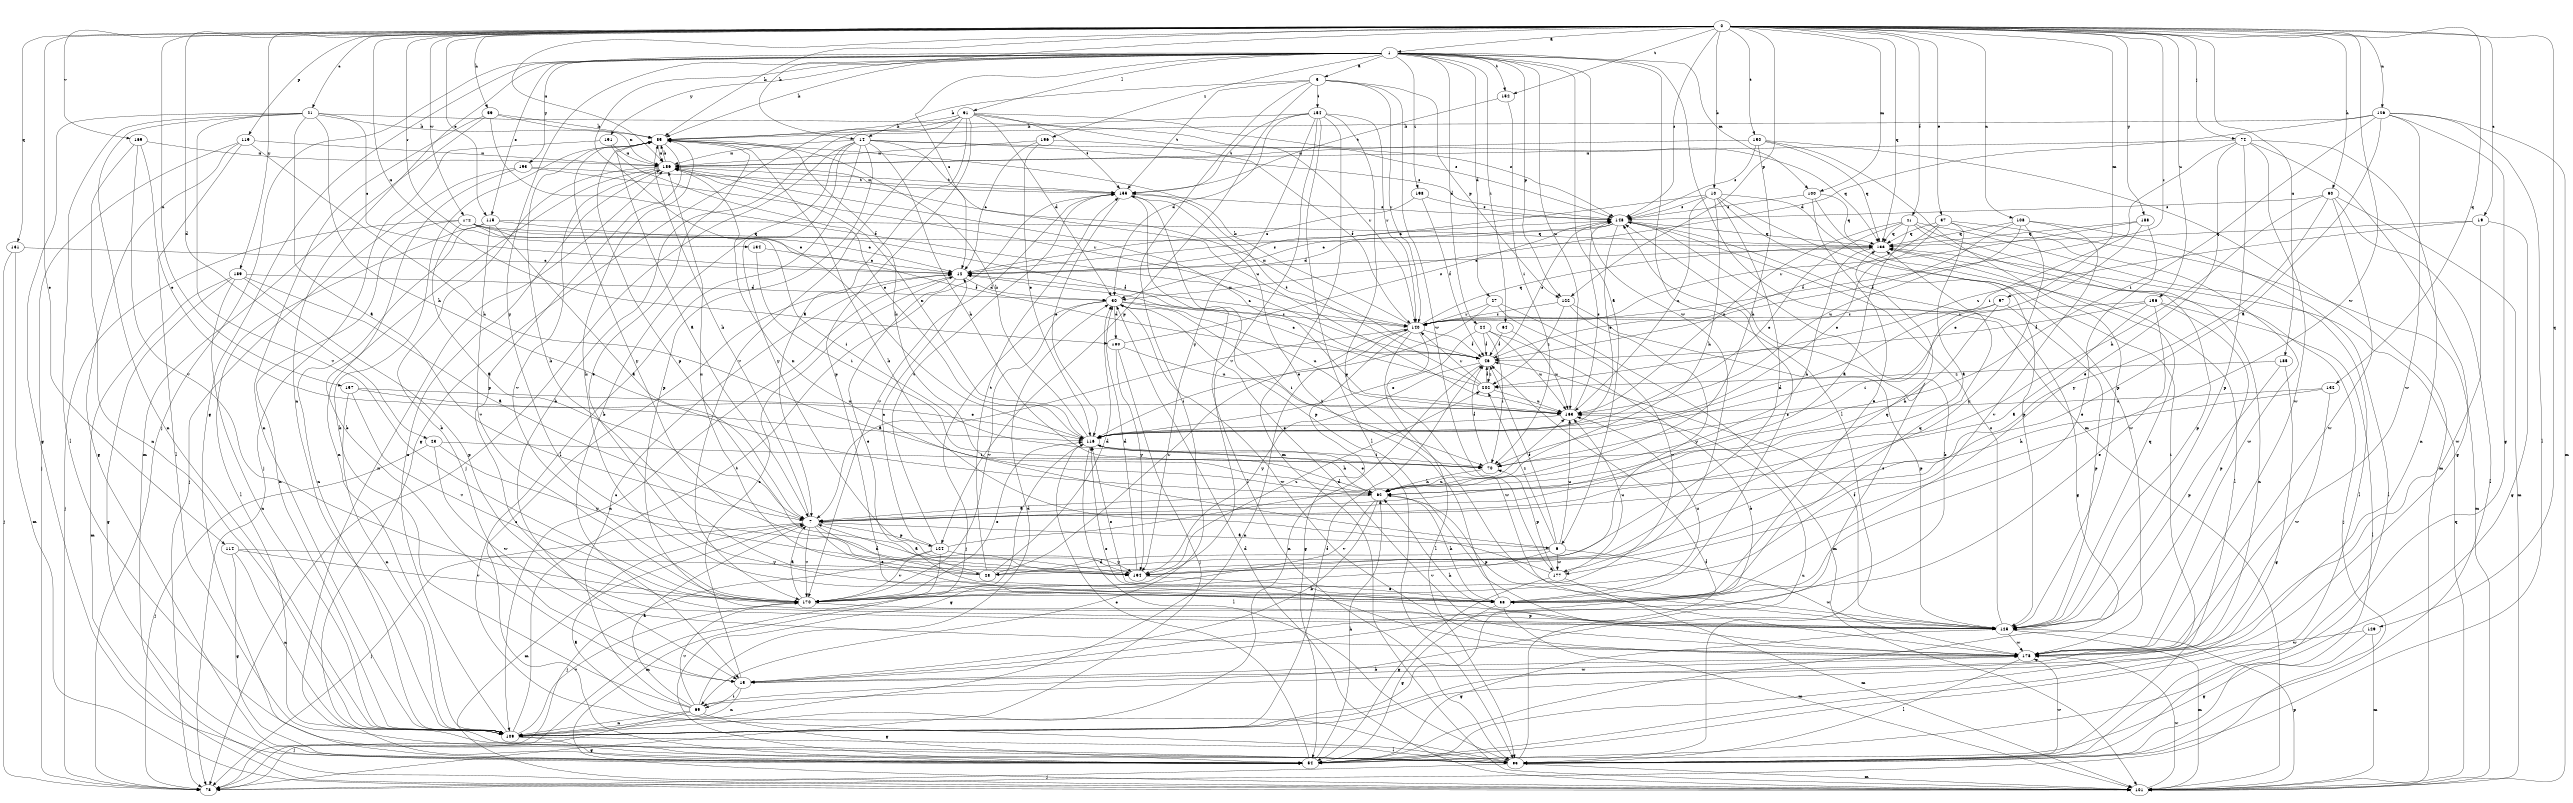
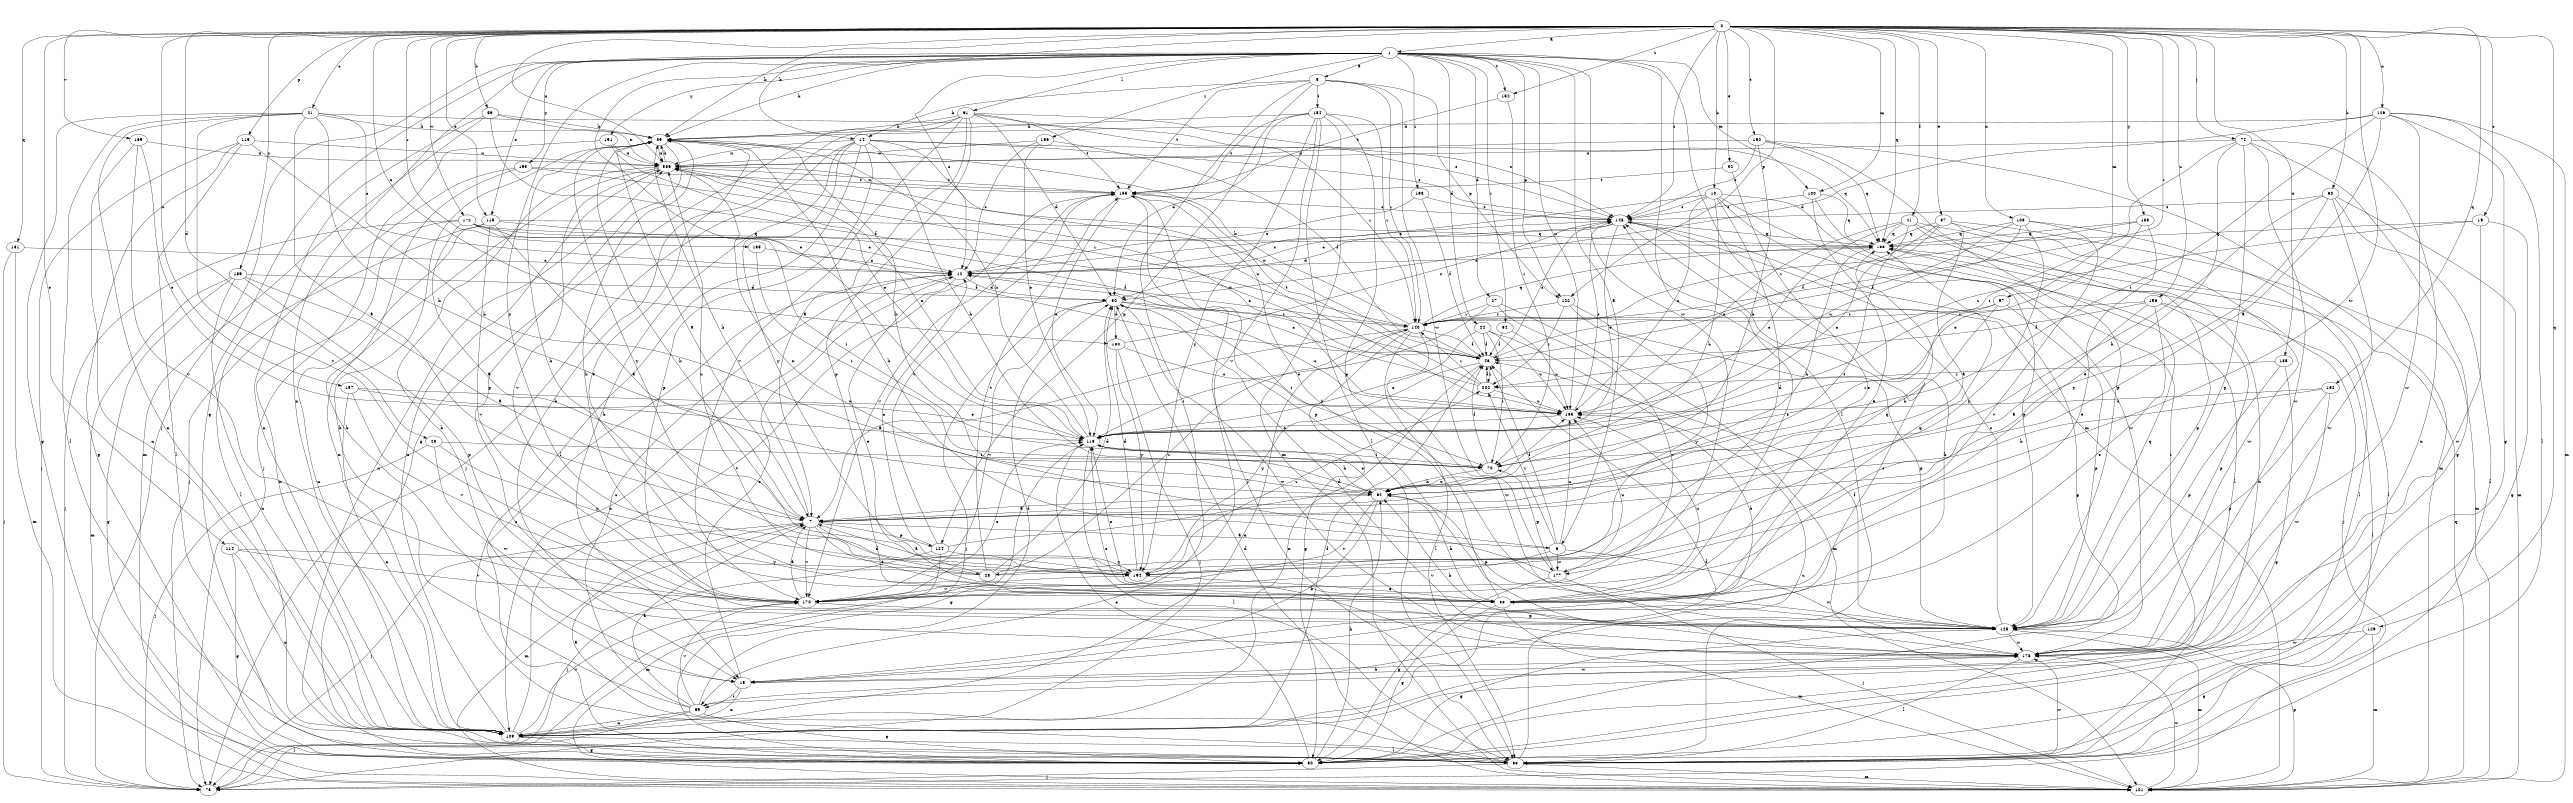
(667, 167) -> (667, 167)
none -> (1731, 167)
(1263, 170) -> (1288, 212)
(757, 247) -> (757, 247)
(680, 361) -> (680, 361)
(1845, 374) -> (1845, 374)
none -> (2191, 546)
(1273, 555) -> none
(886, 583) -> (1012, 581)
(1864, 683) -> (1864, 683)
(1310, 763) -> (1310, 763)
